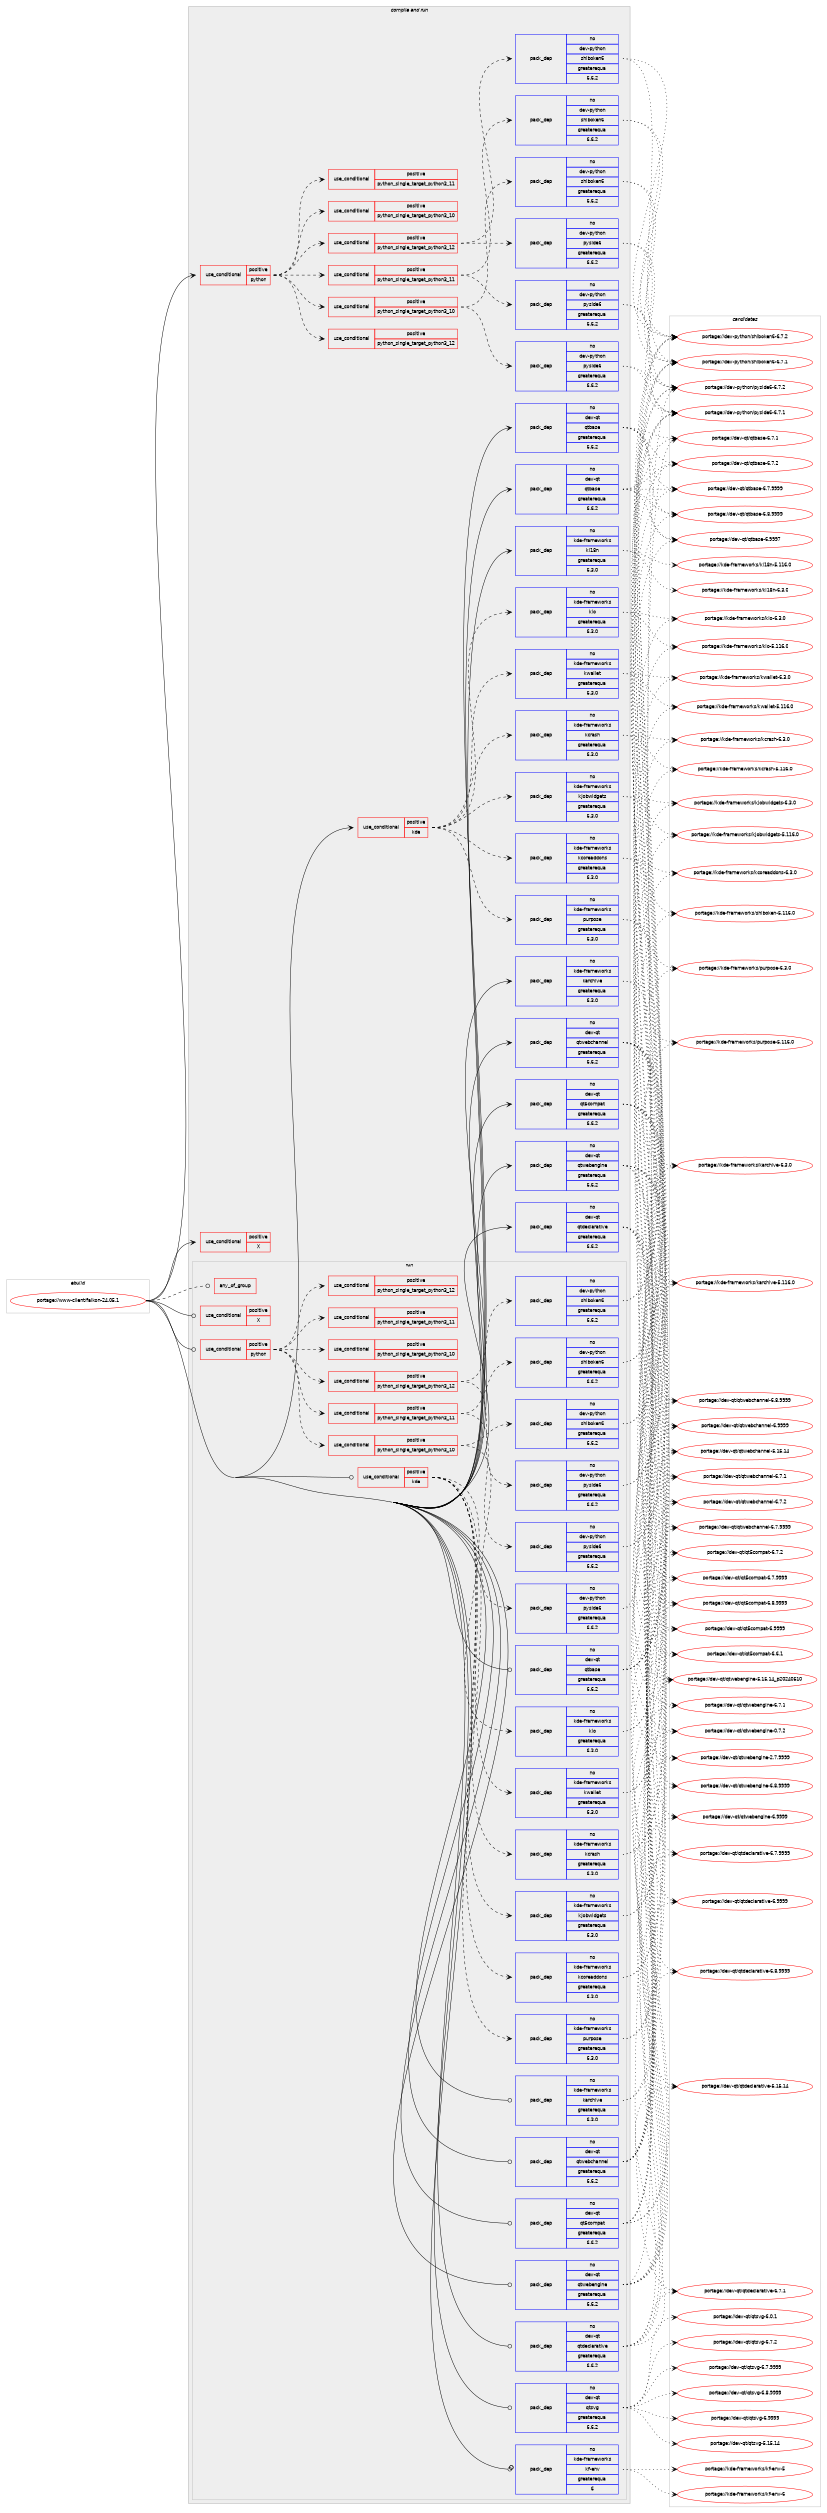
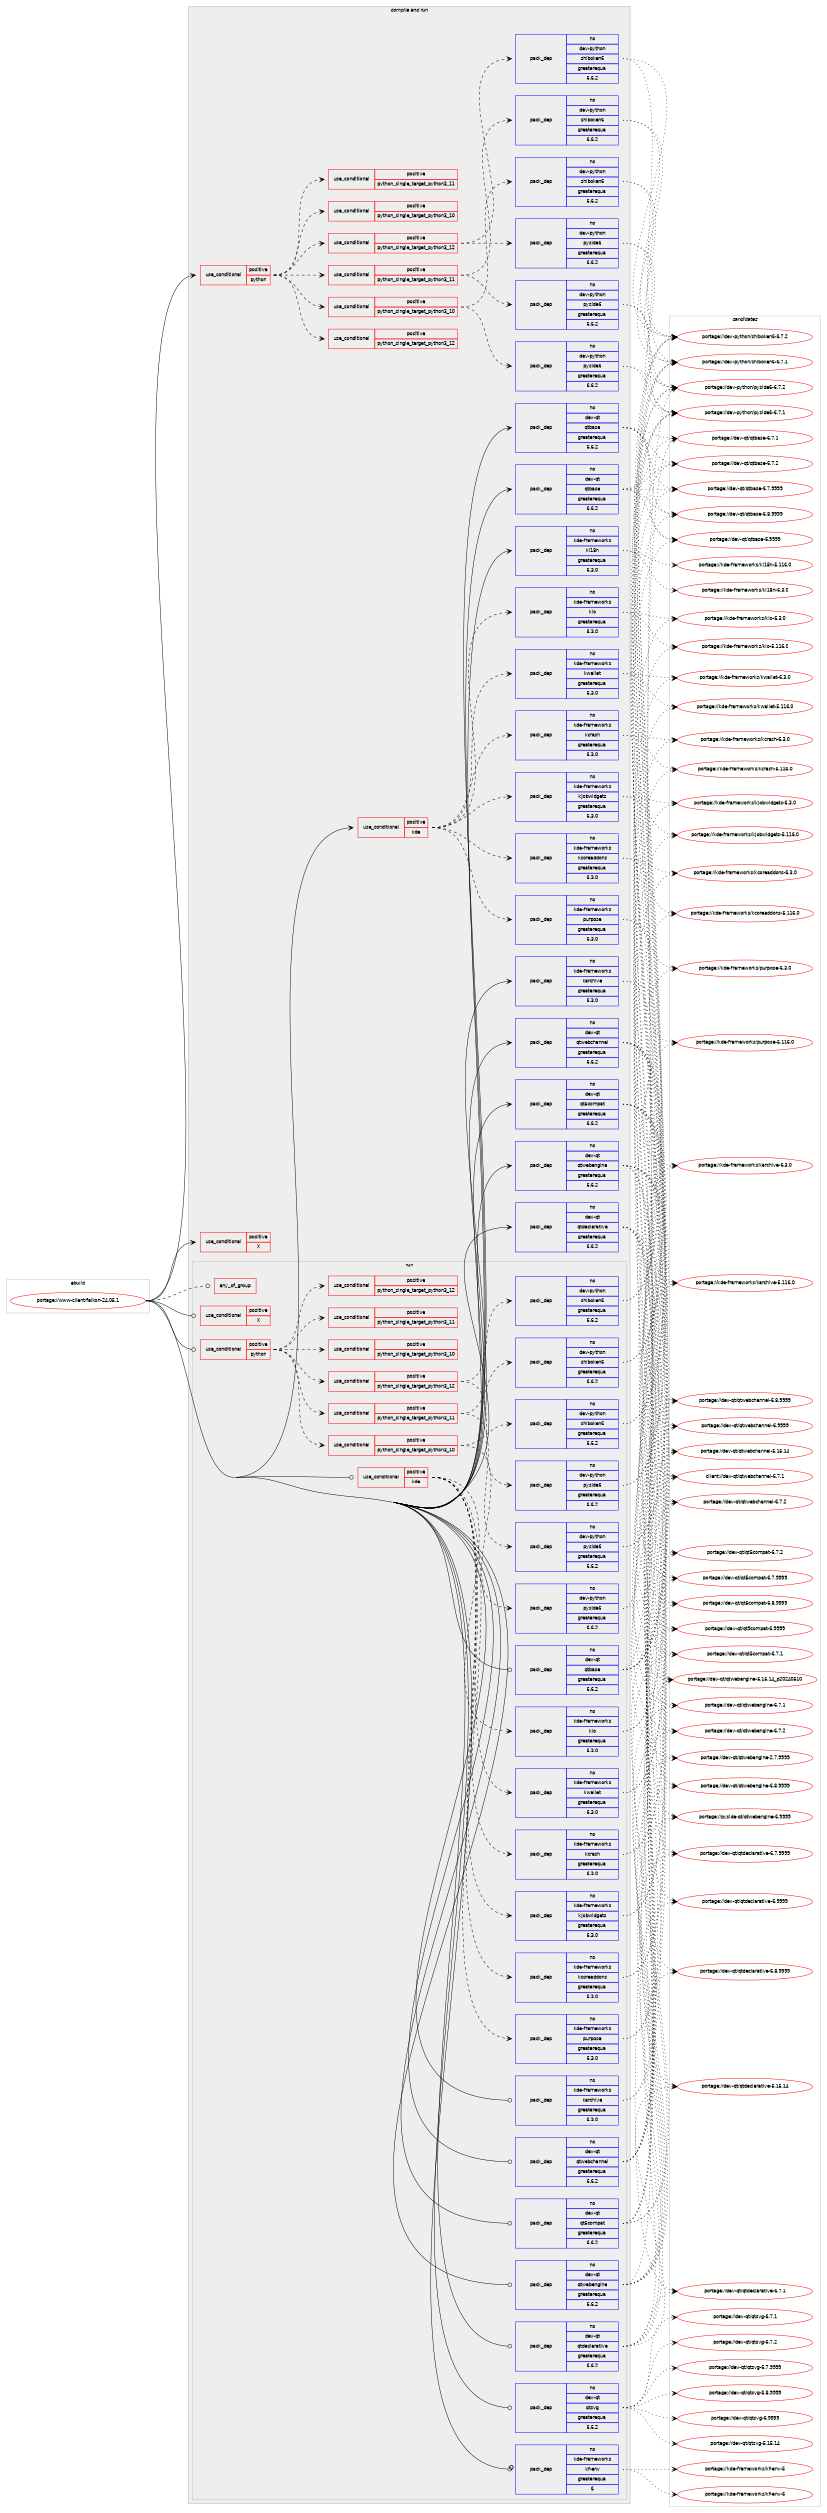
(745, 540) -> (745, 540)
(745, 914) -> (745, 914)
(745, 1477) -> (745, 1477)
(745, 1528) -> none
(745, 1629) -> (745, 1629)
(745, 1654) -> (745, 1654)
(745, 1731) -> (745, 1731)
(745, 1817) -> (745, 1817)
(745, 2317) -> (745, 2317)
